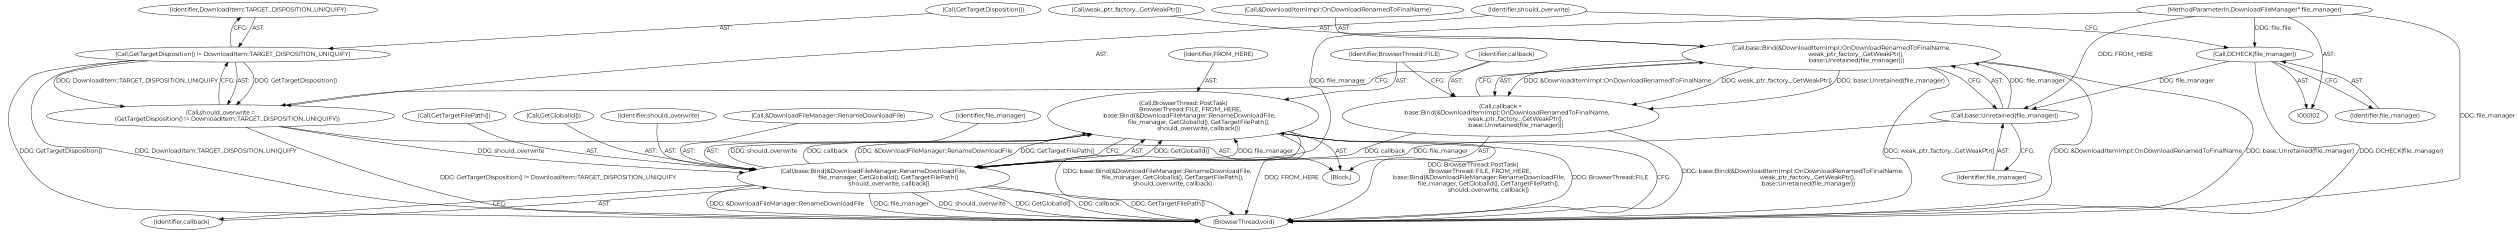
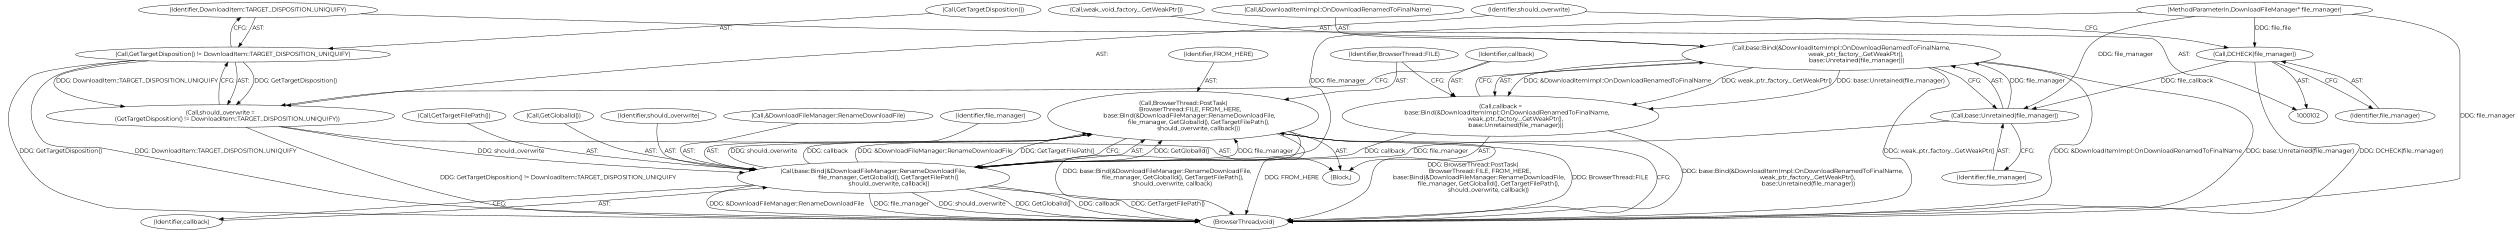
(1126, 10) -> (1126, 10)
(2322, 54) -> (1289, 32)
(2126, 55) -> (2126, 55)
(2187, 81) -> (2187, 81)
